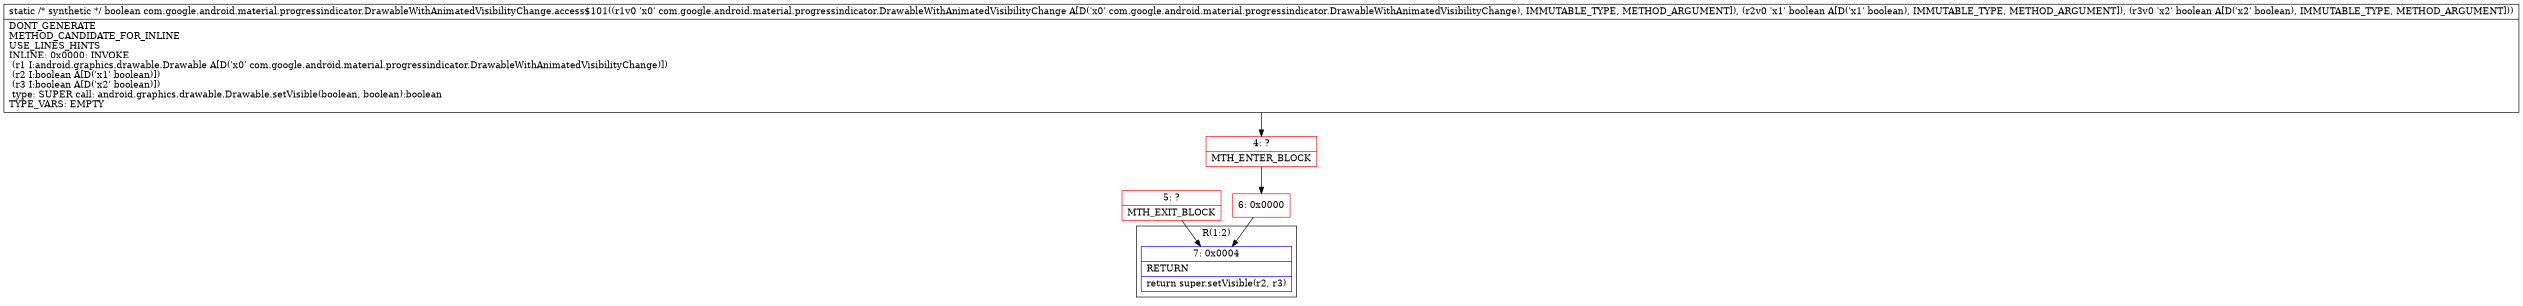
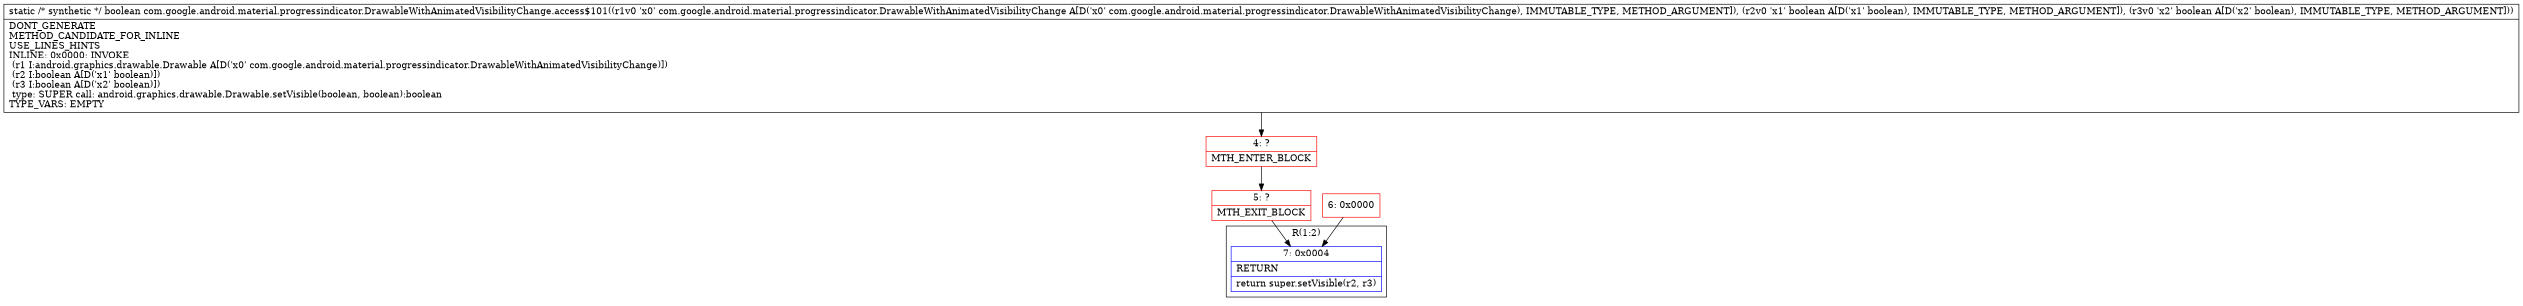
(1261, 177) -> (1261, 175)
